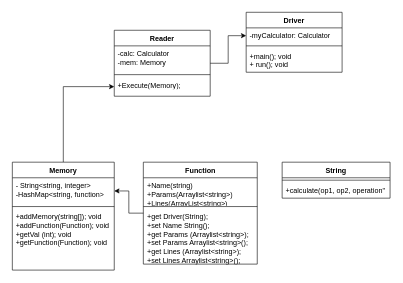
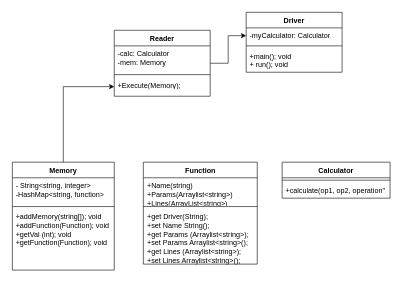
(336, 171) -> (336, 171)
(126, 191) -> none
